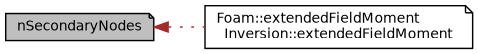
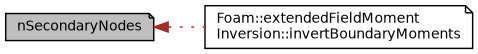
(339, 27) -> (339, 27)
